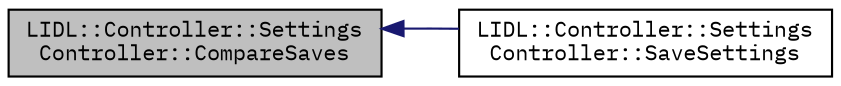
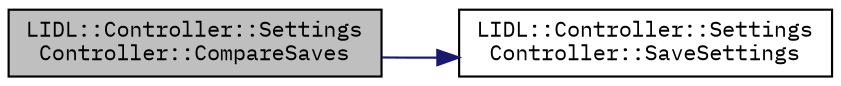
(431, 29) -> (410, 58)
